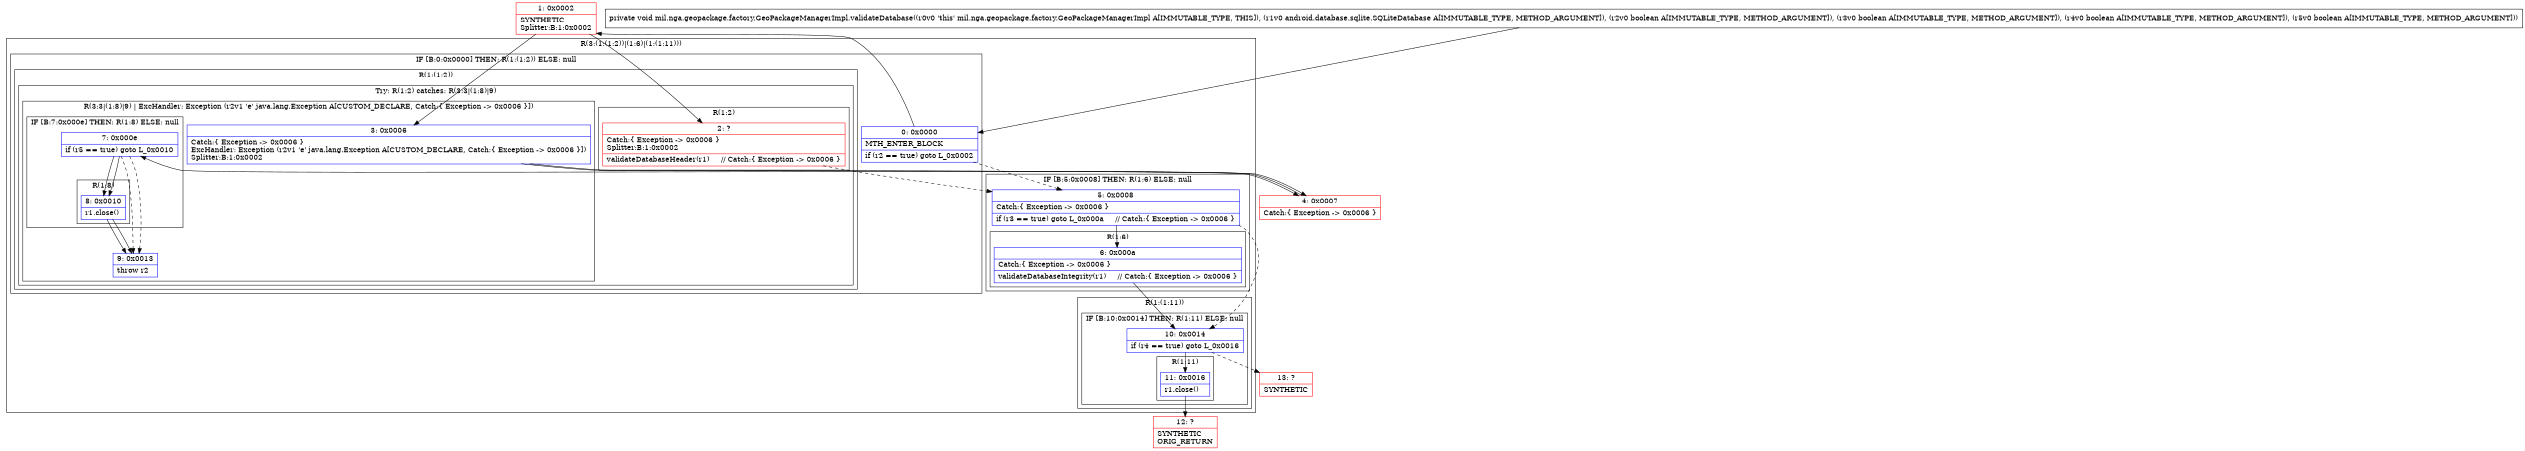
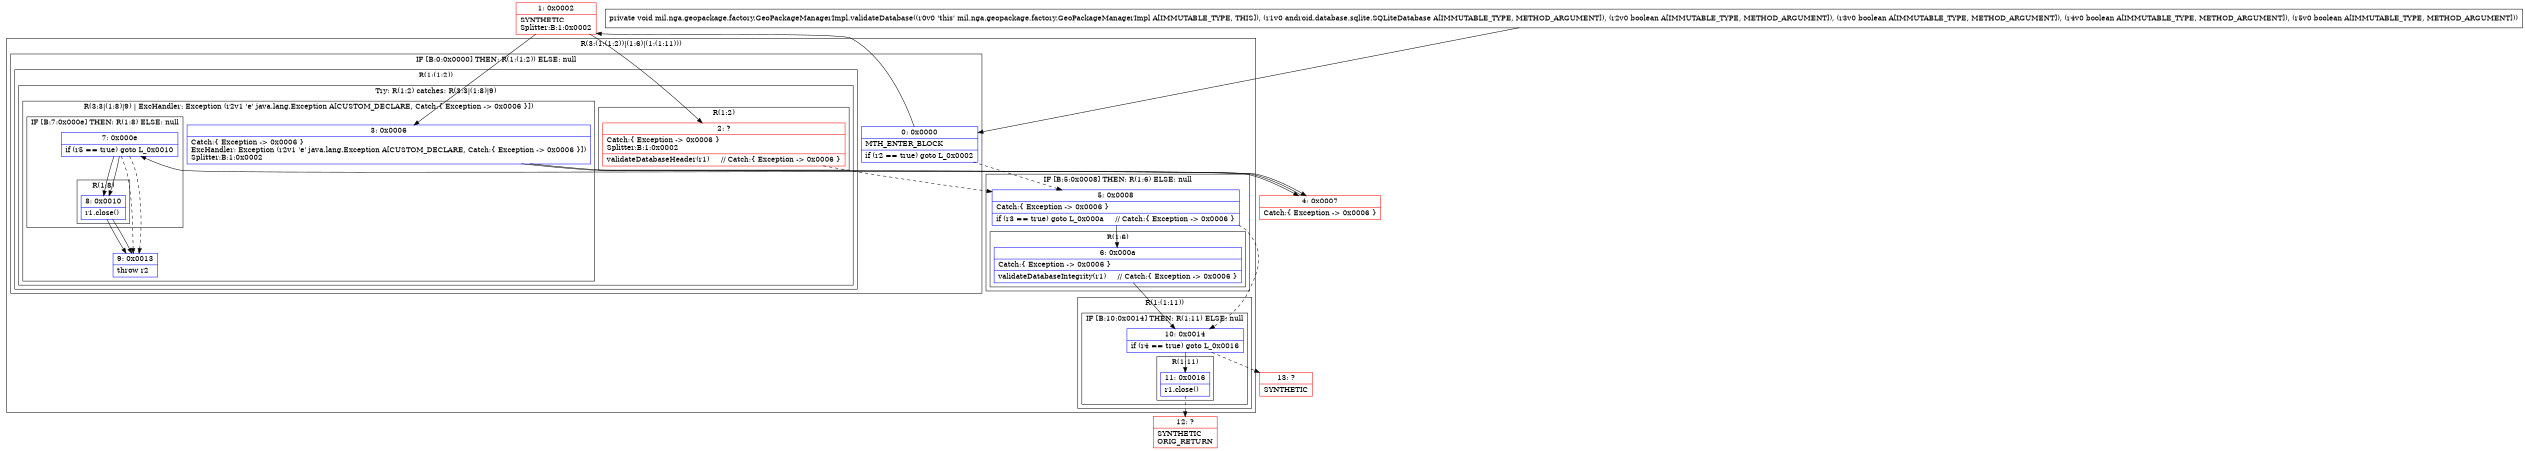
(1185, 404) -> (1185, 404)
